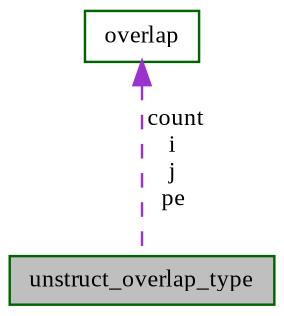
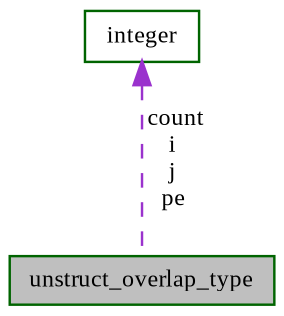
(142, 36) -> (142, 36)
